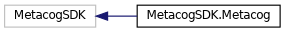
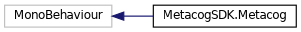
(50, 16) -> (58, 16)
